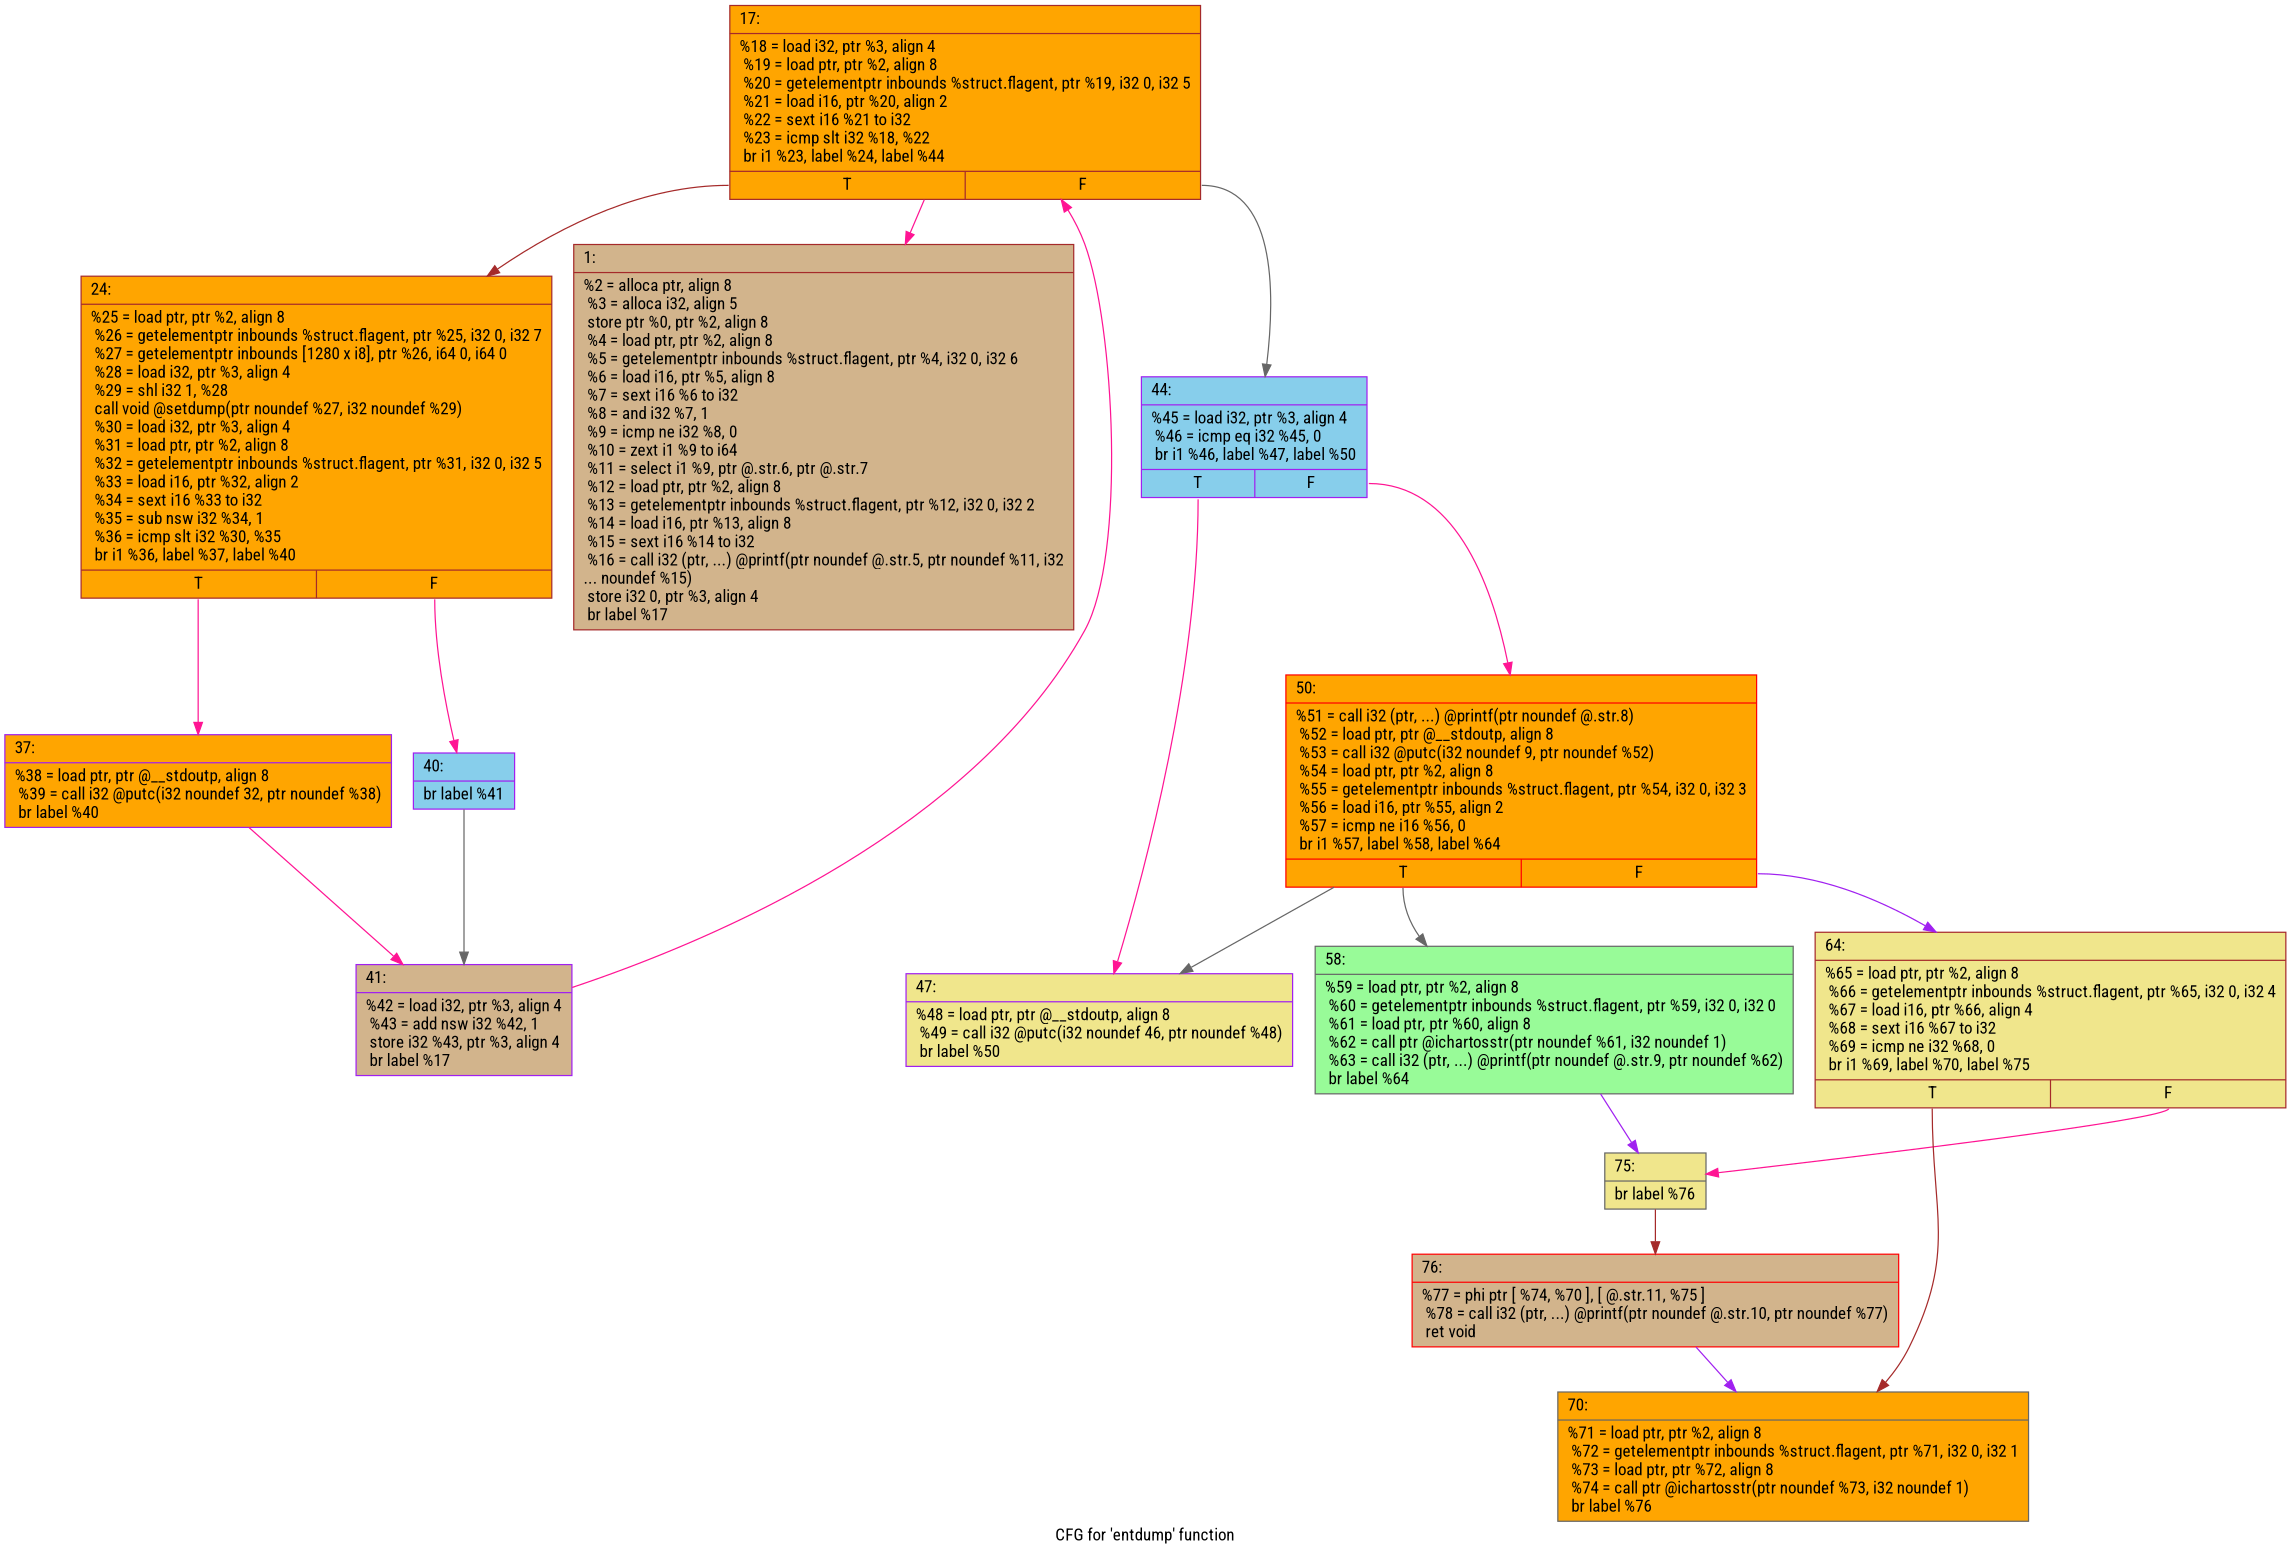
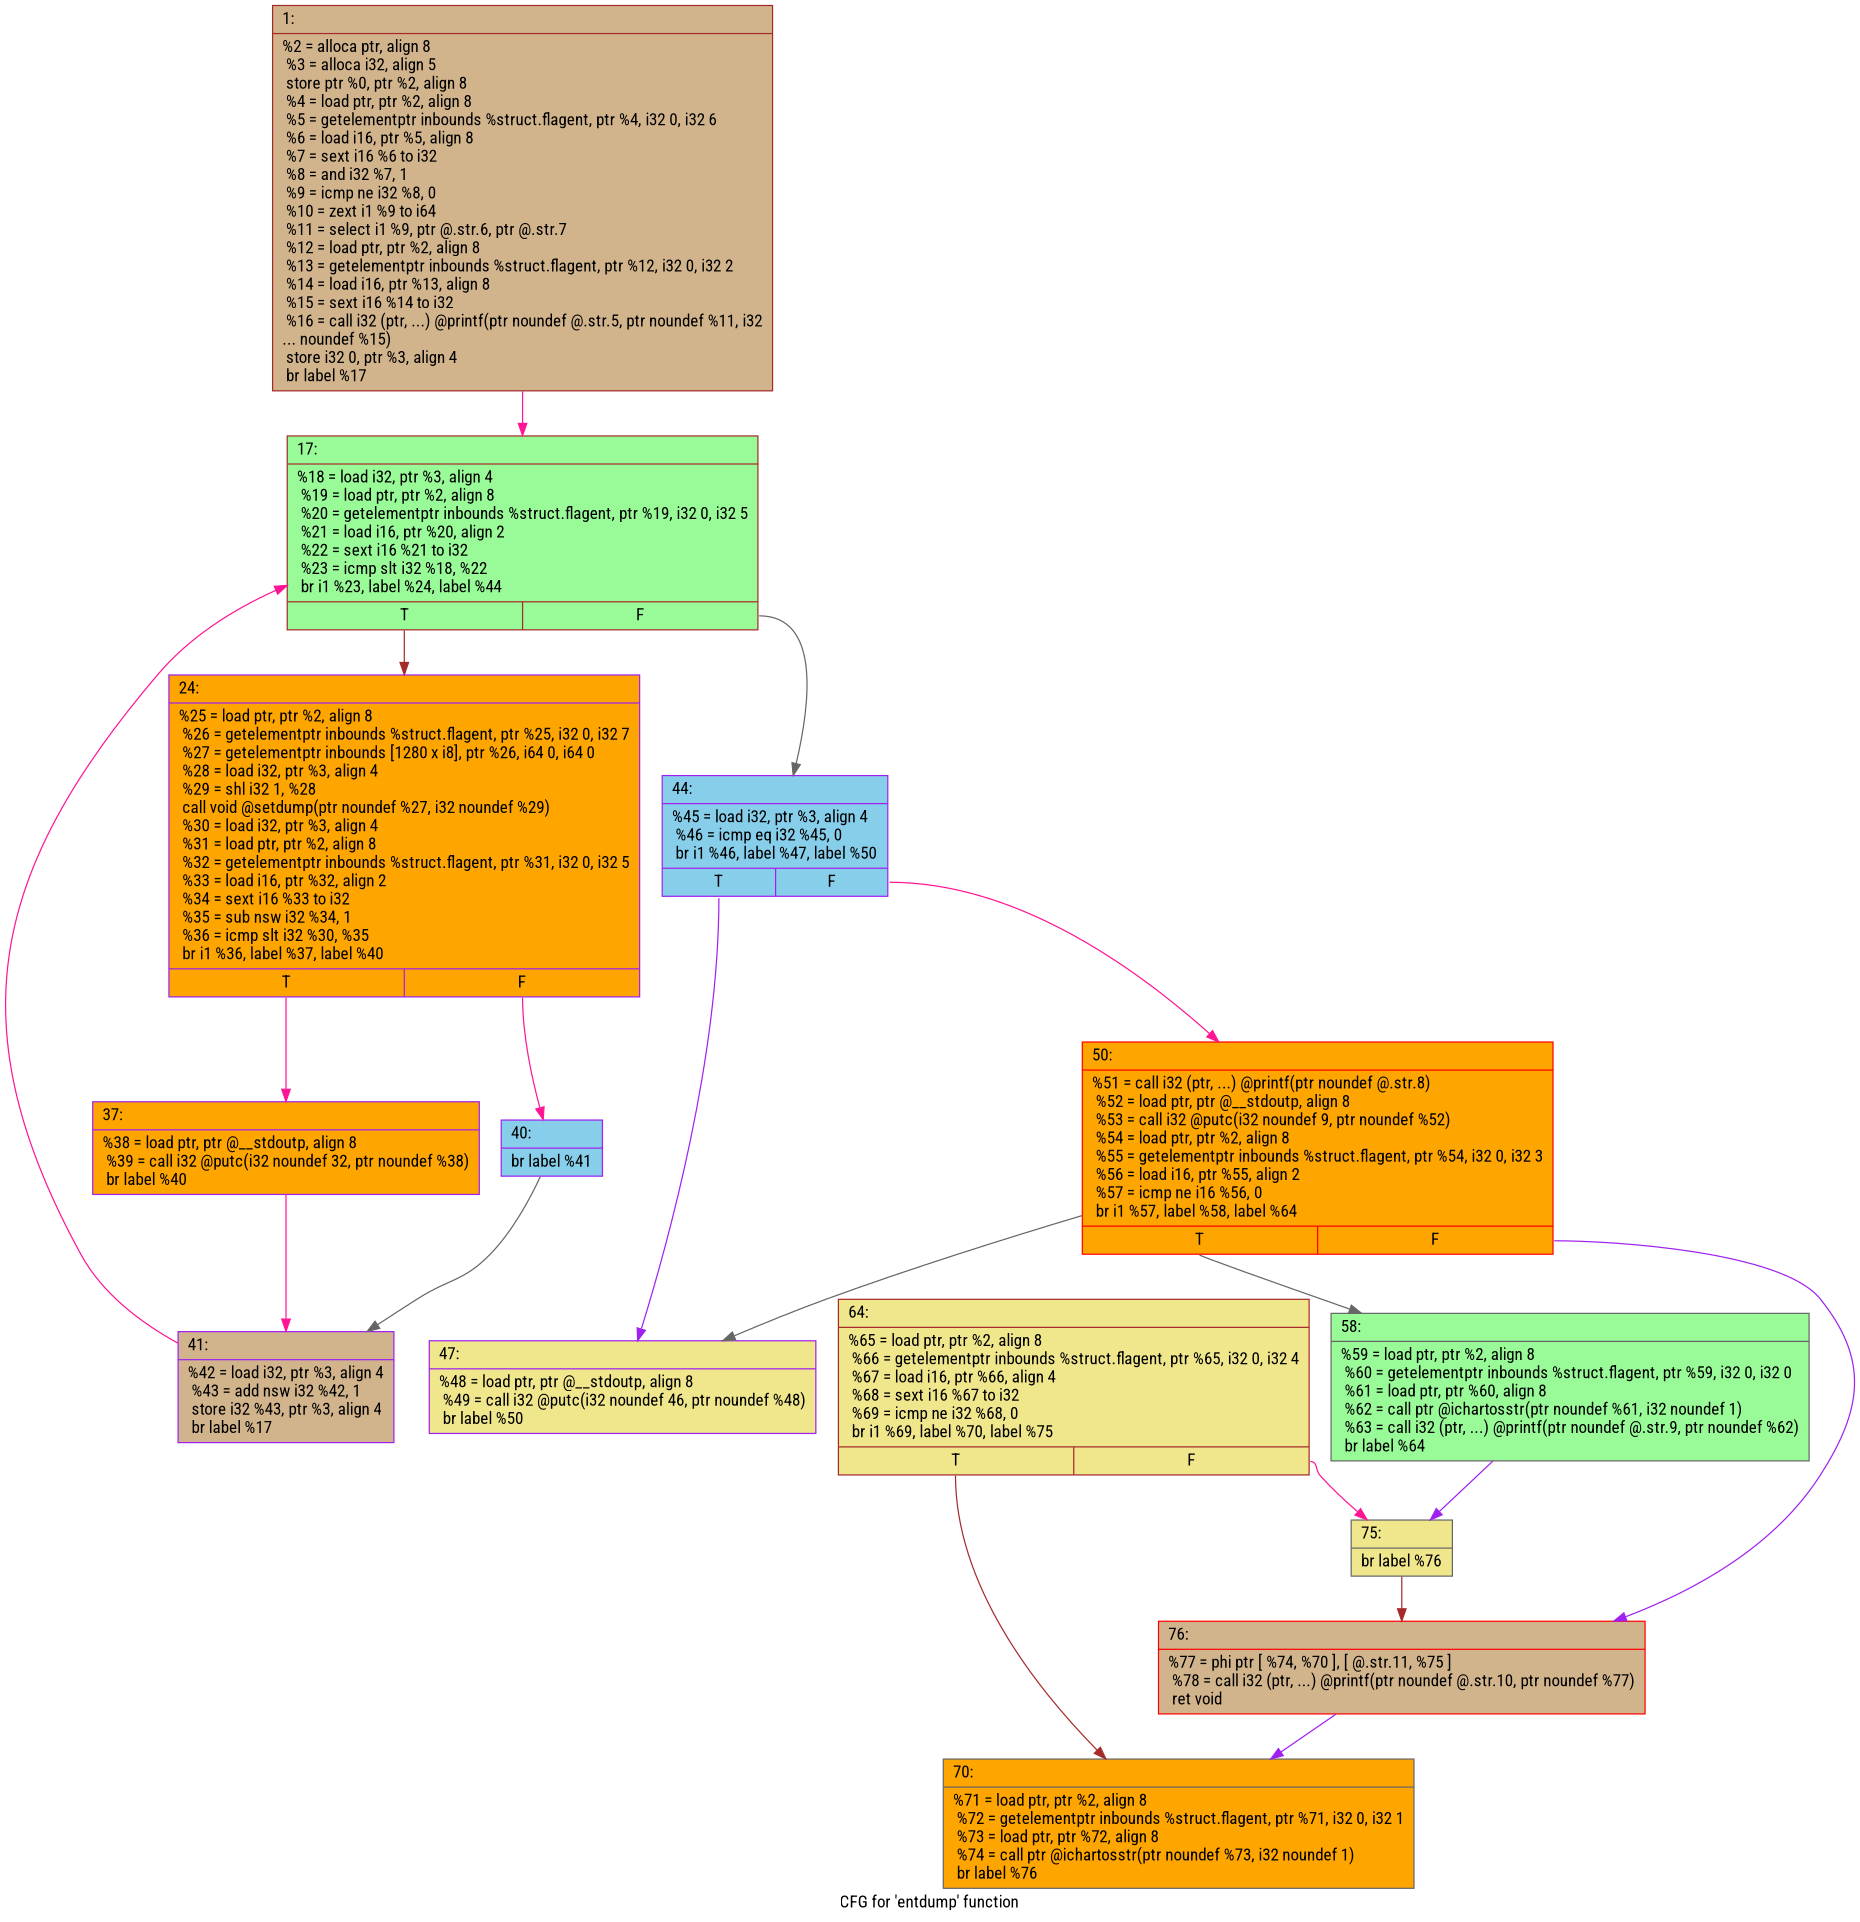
(965, 102) -> (523, 533)
(917, 216) -> (523, 407)
(316, 437) -> (404, 836)
(1173, 733) -> (695, 1116)
(1845, 889) -> (1853, 1370)
